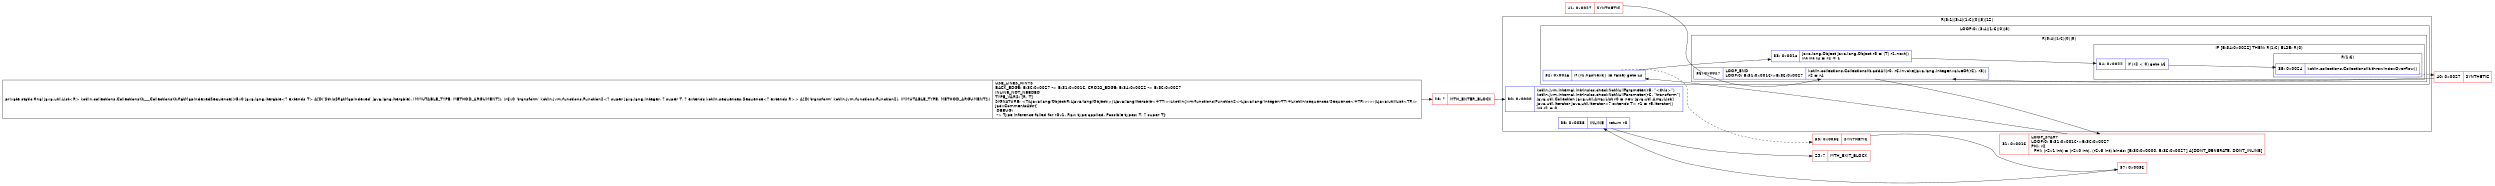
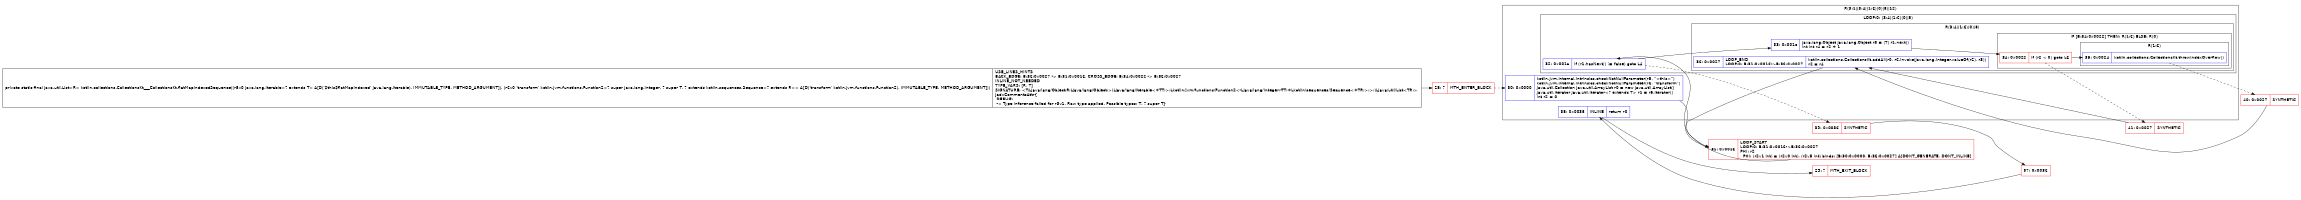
(2132, 64) -> (2036, 58)
none -> (2094, 92)
(1498, 99) -> (1498, 88)
none -> (1687, 118)
